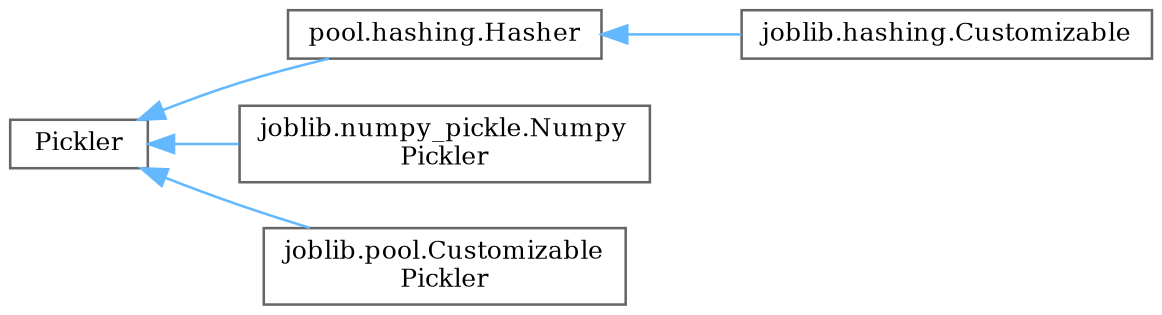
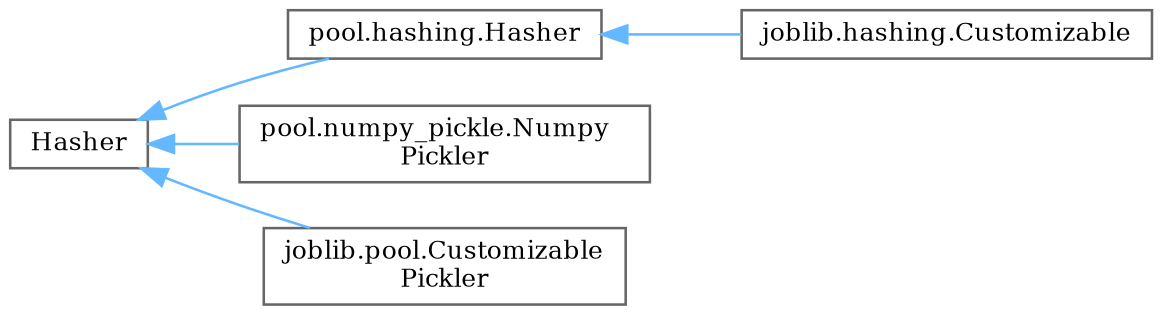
(79, 144) -> (79, 144)
(445, 144) -> (445, 144)
